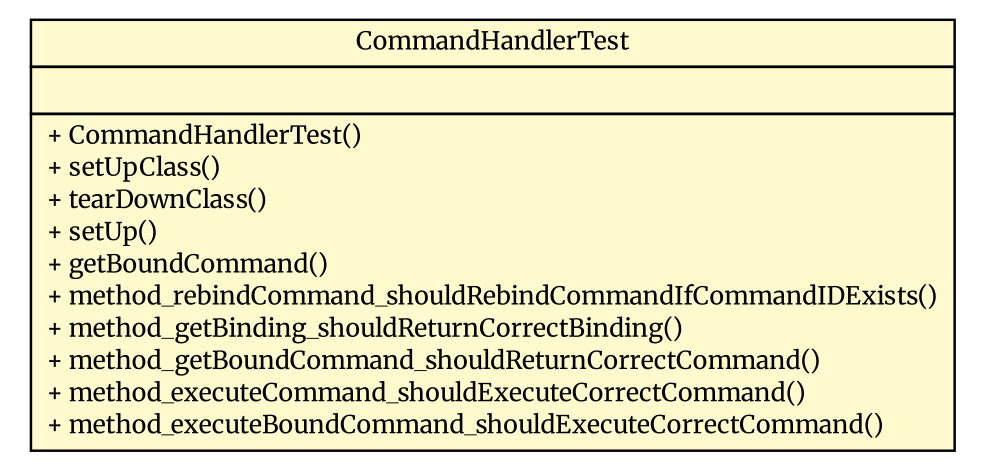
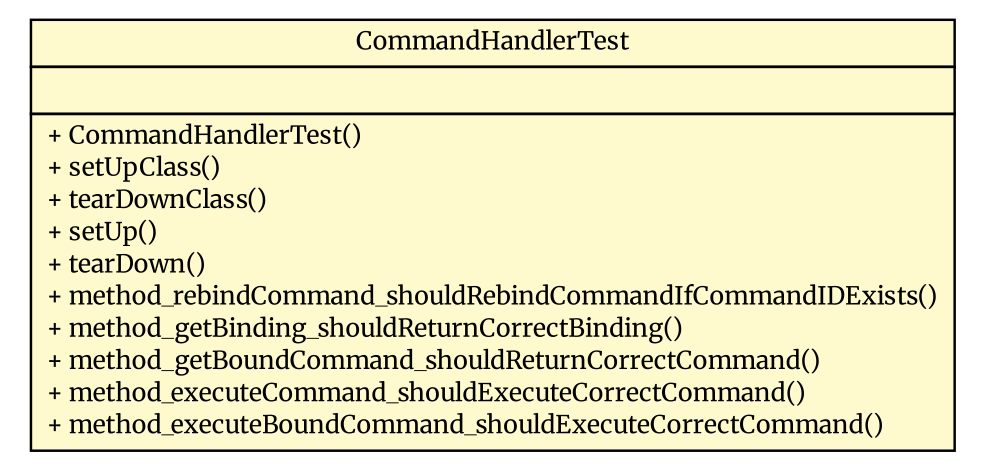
(188, 265) -> (128, 265)
